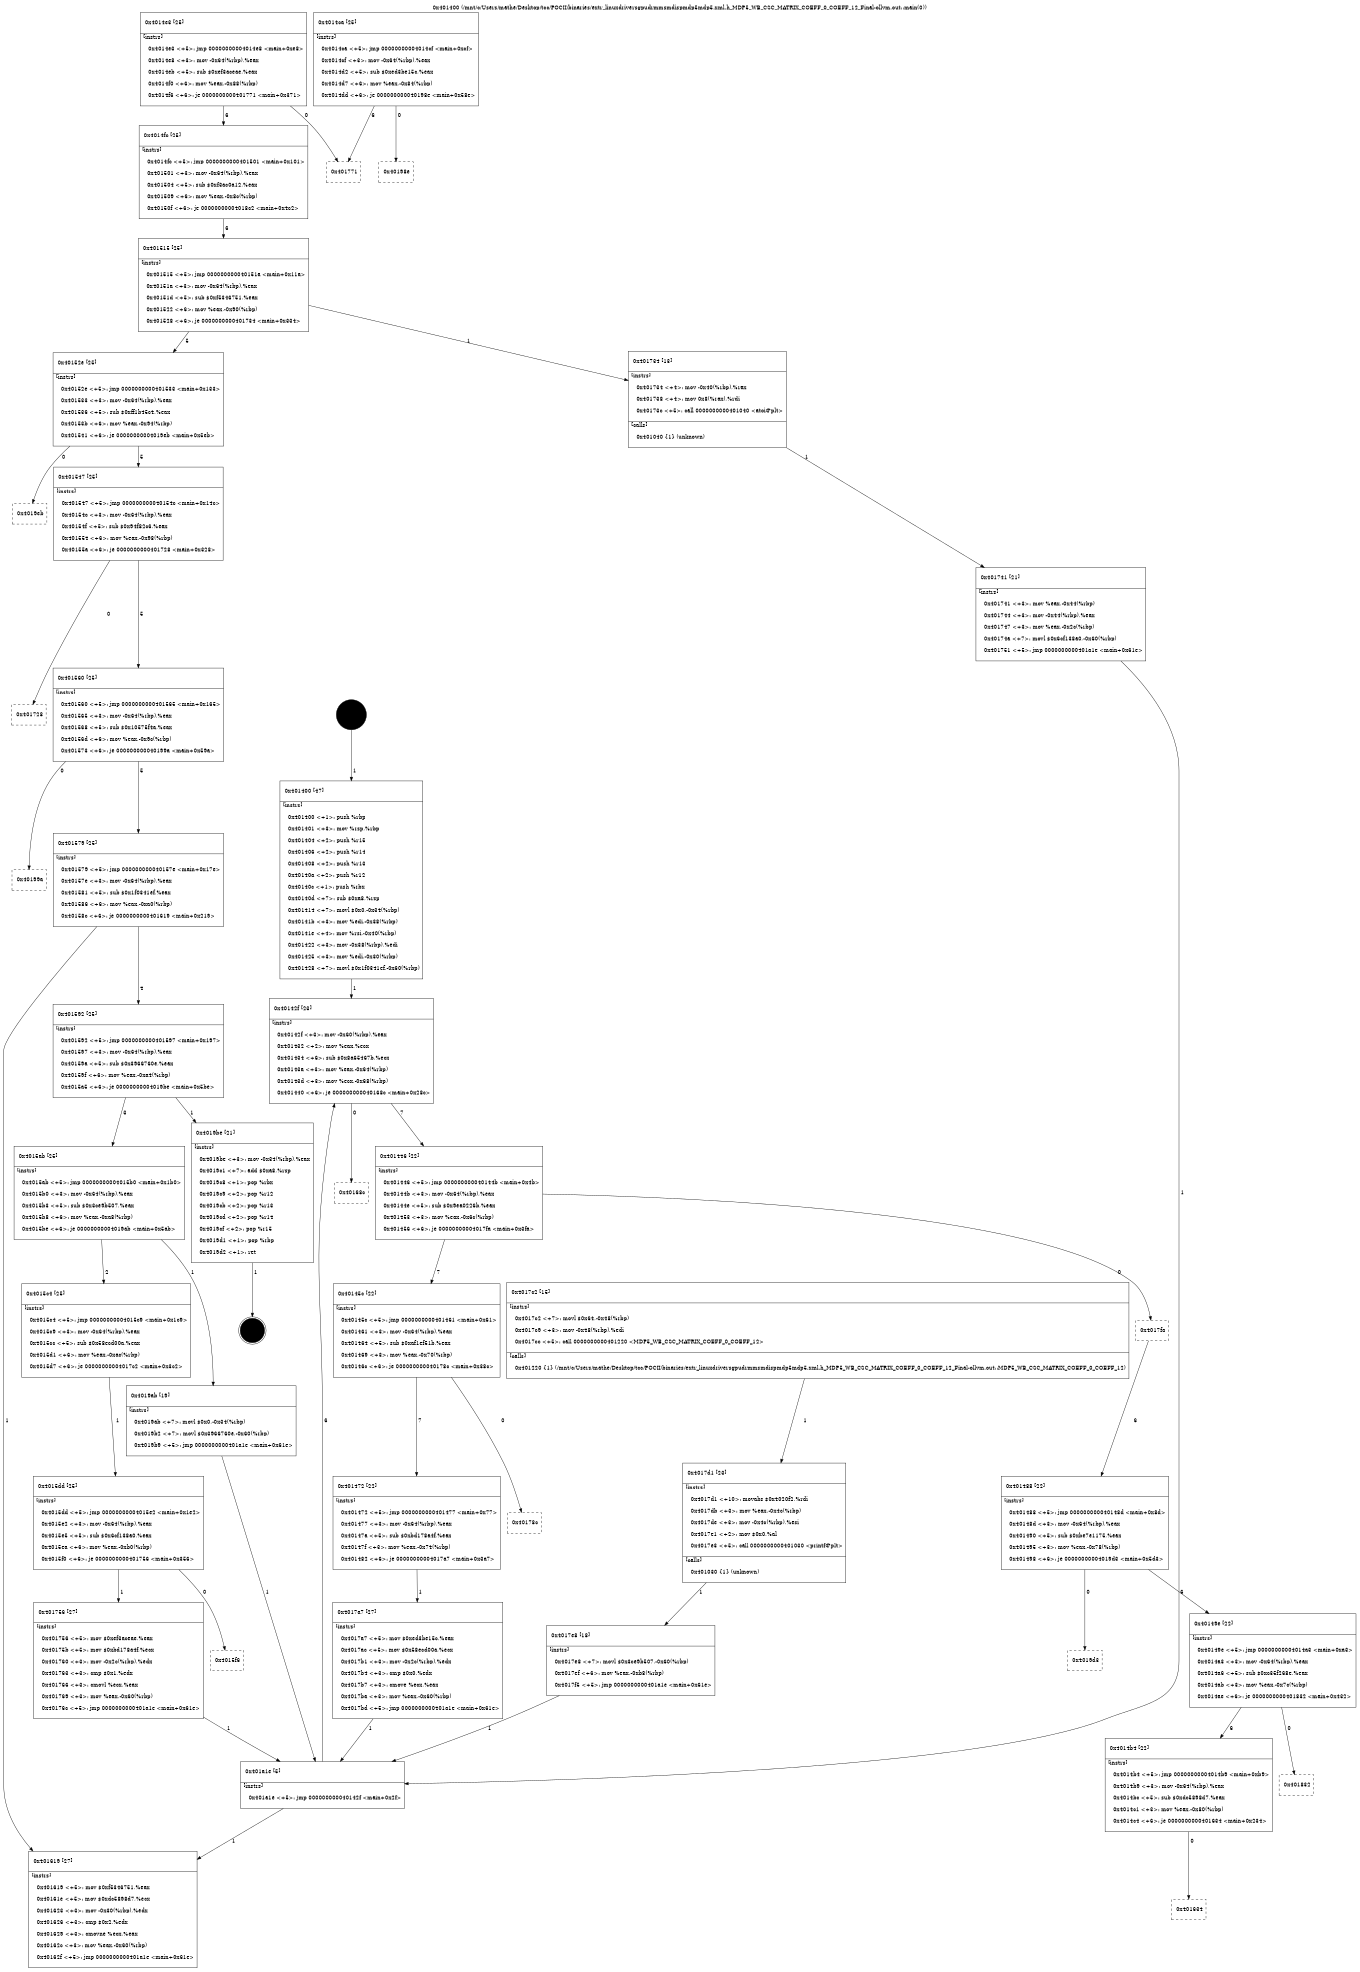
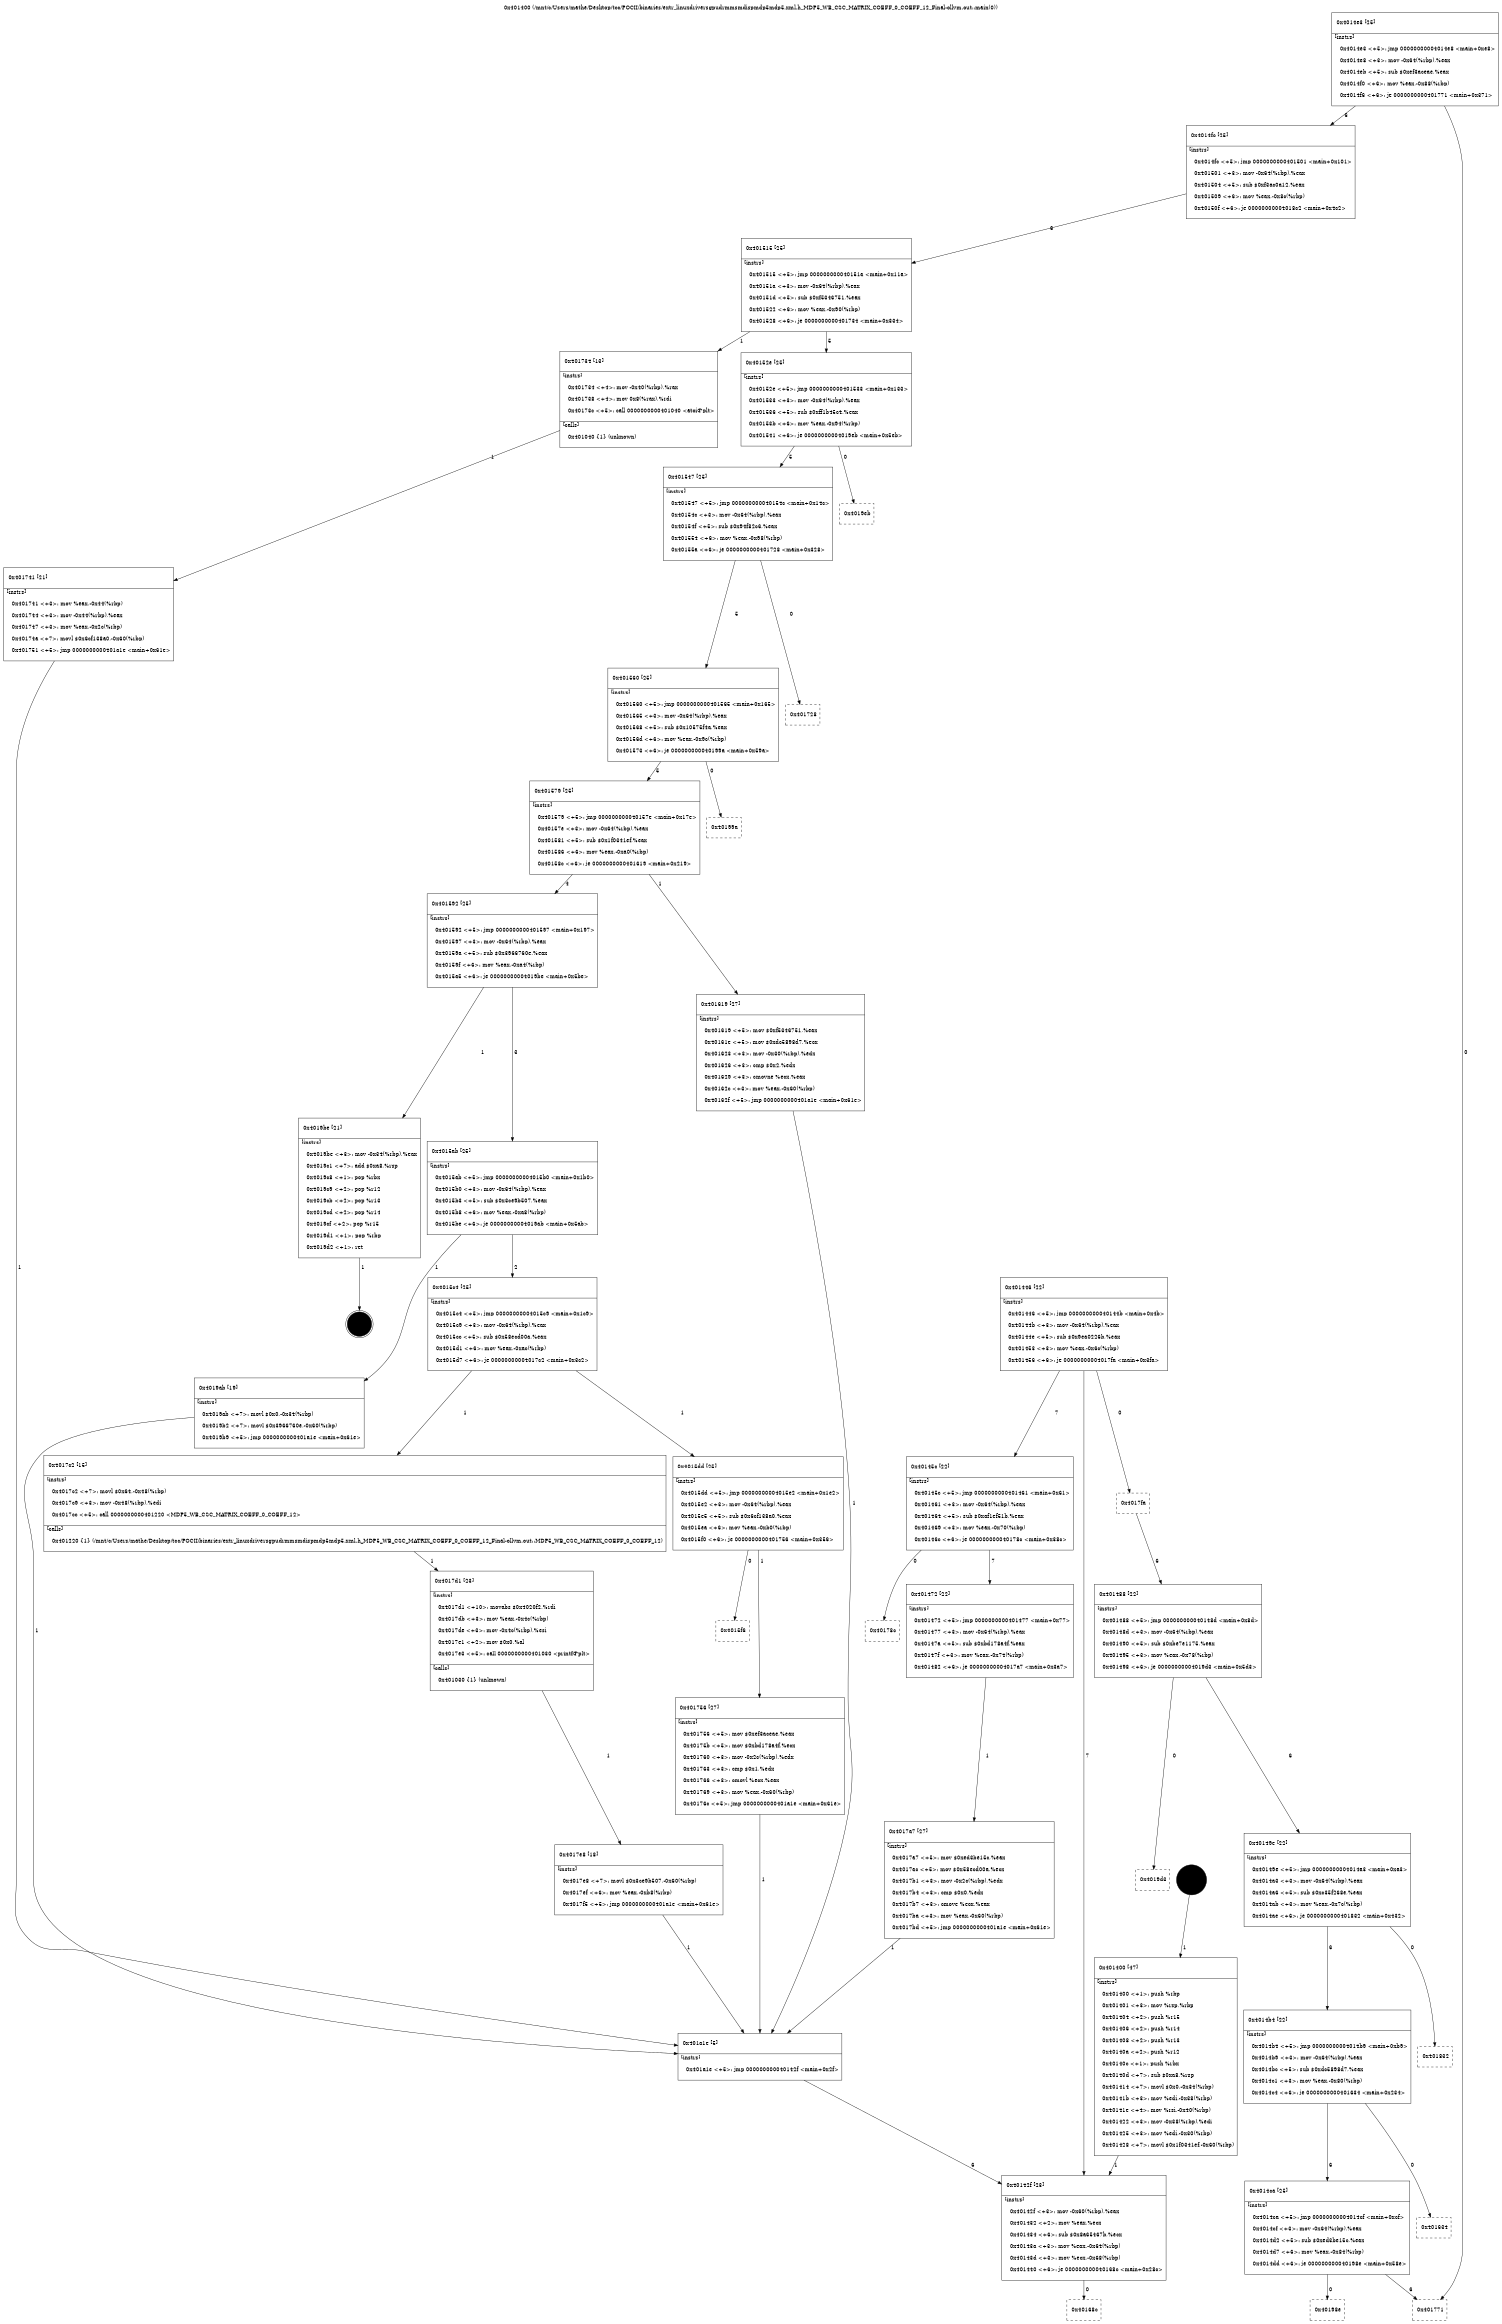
(406, 1123) -> (1084, 1771)
none -> (436, 1412)
(242, 1833) -> (851, 1575)
none -> (1327, 2140)
